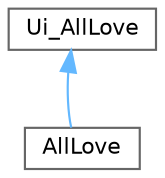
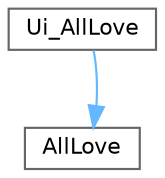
(68, 100) -> (97, 78)
